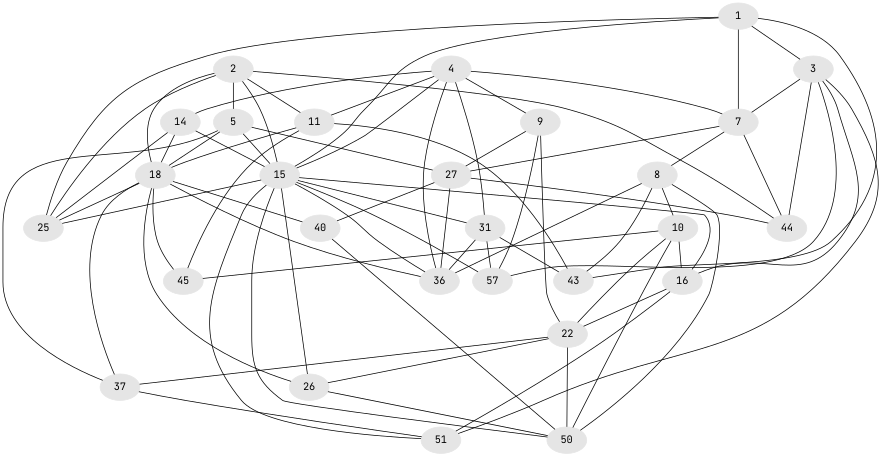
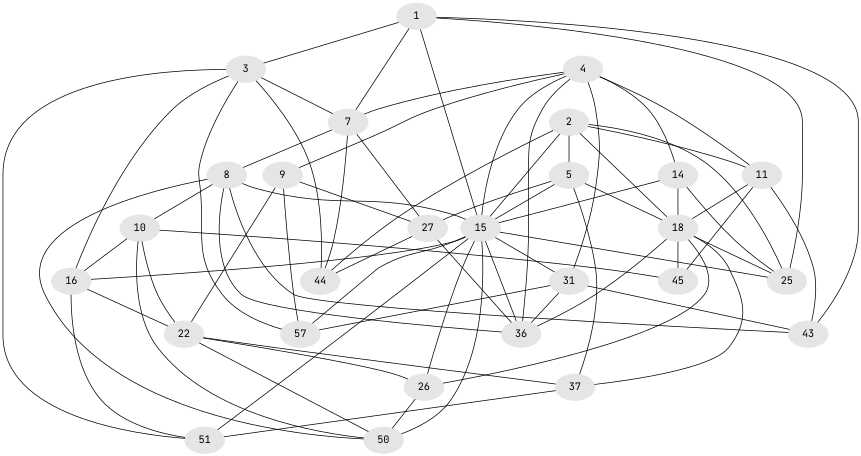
none -> (371, 202)
(320, 228) -> none
